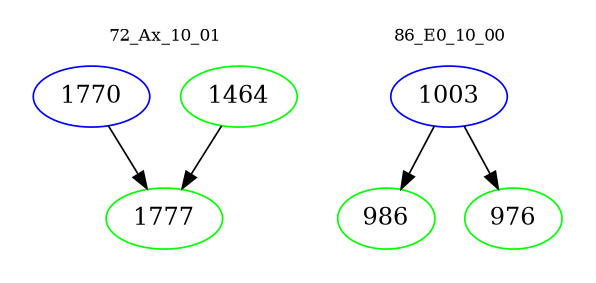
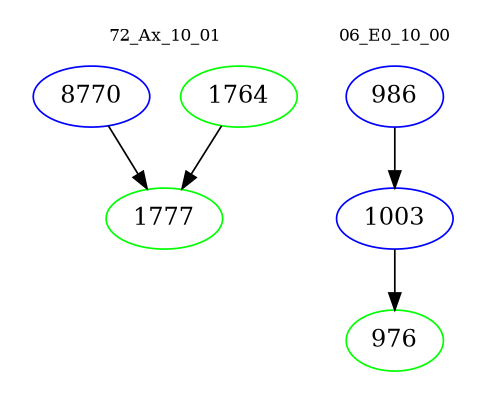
(450, 36) -> (395, 36)
(92, 97) -> (92, 97)
(239, 97) -> (239, 97)
(422, 150) -> (395, 149)
(386, 219) -> (395, 97)
